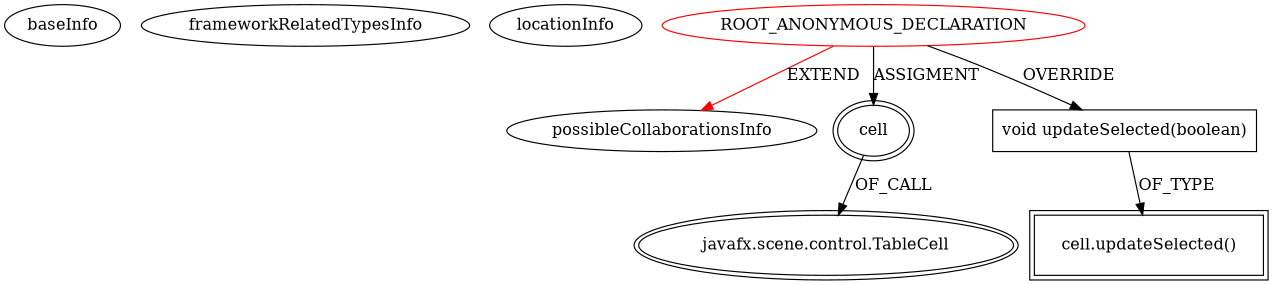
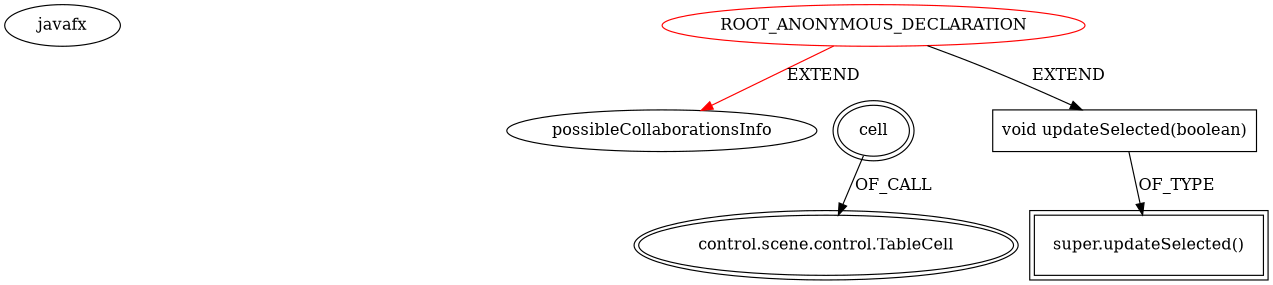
(63, 25) -> (63, 25)
(305, 25) -> none
(566, 25) -> none
(874, 70) -> none
(1069, 76) -> (1069, 76)
(826, 245) -> (826, 245)
(1149, 245) -> (1149, 245)
